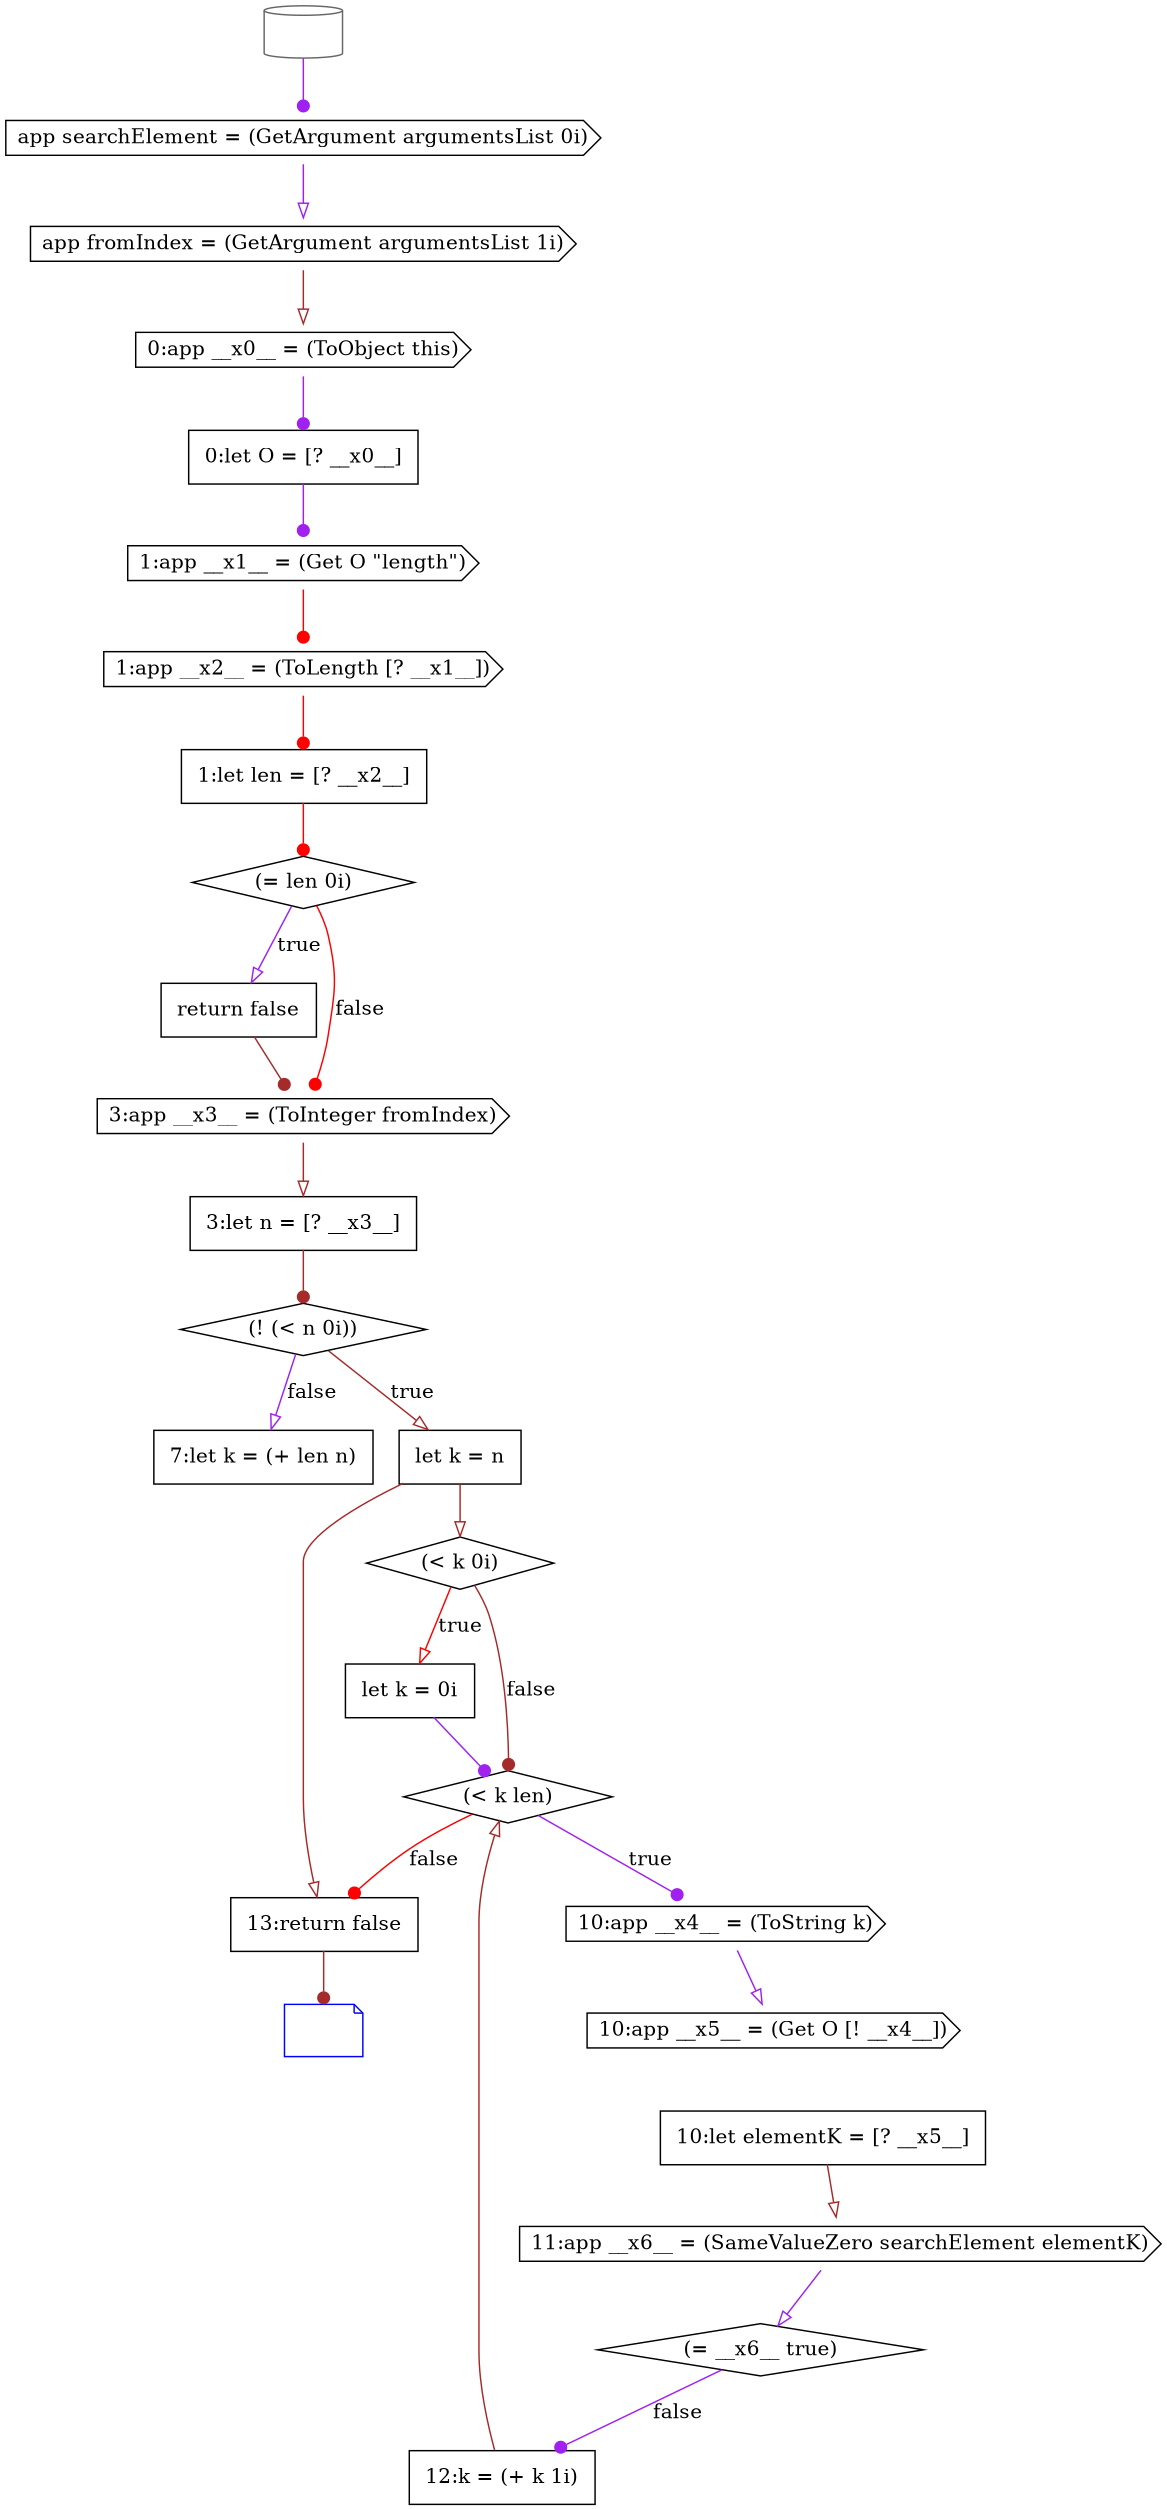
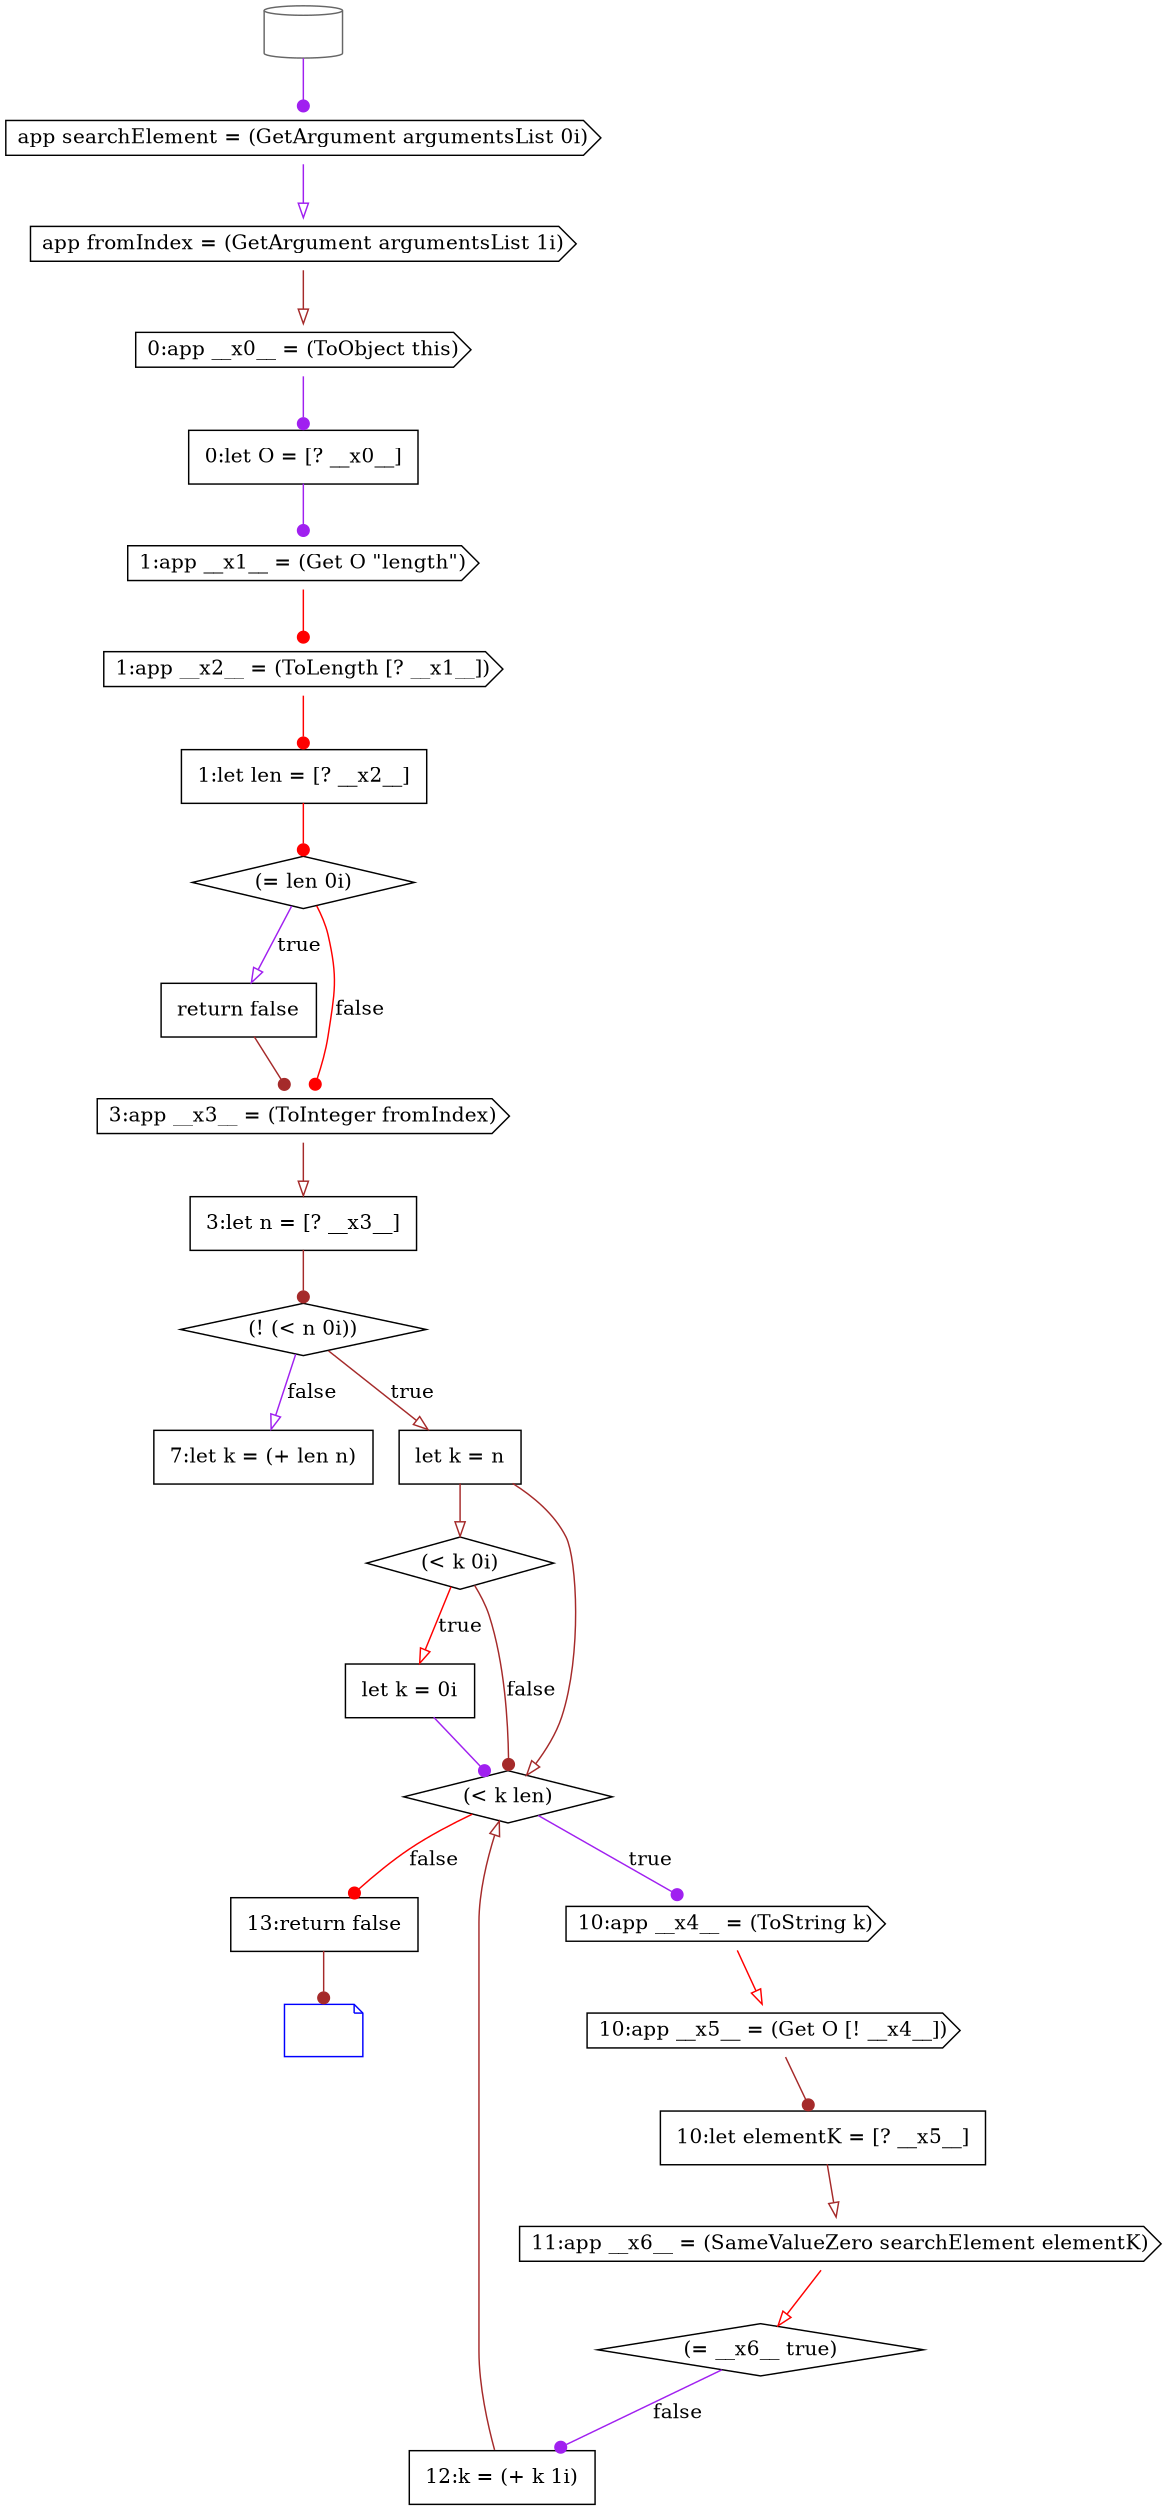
(303, 1657) -> (576, 1616)
(747, 1971) -> (747, 1971)
none -> (796, 2078)
(804, 2292) -> (804, 2292)
